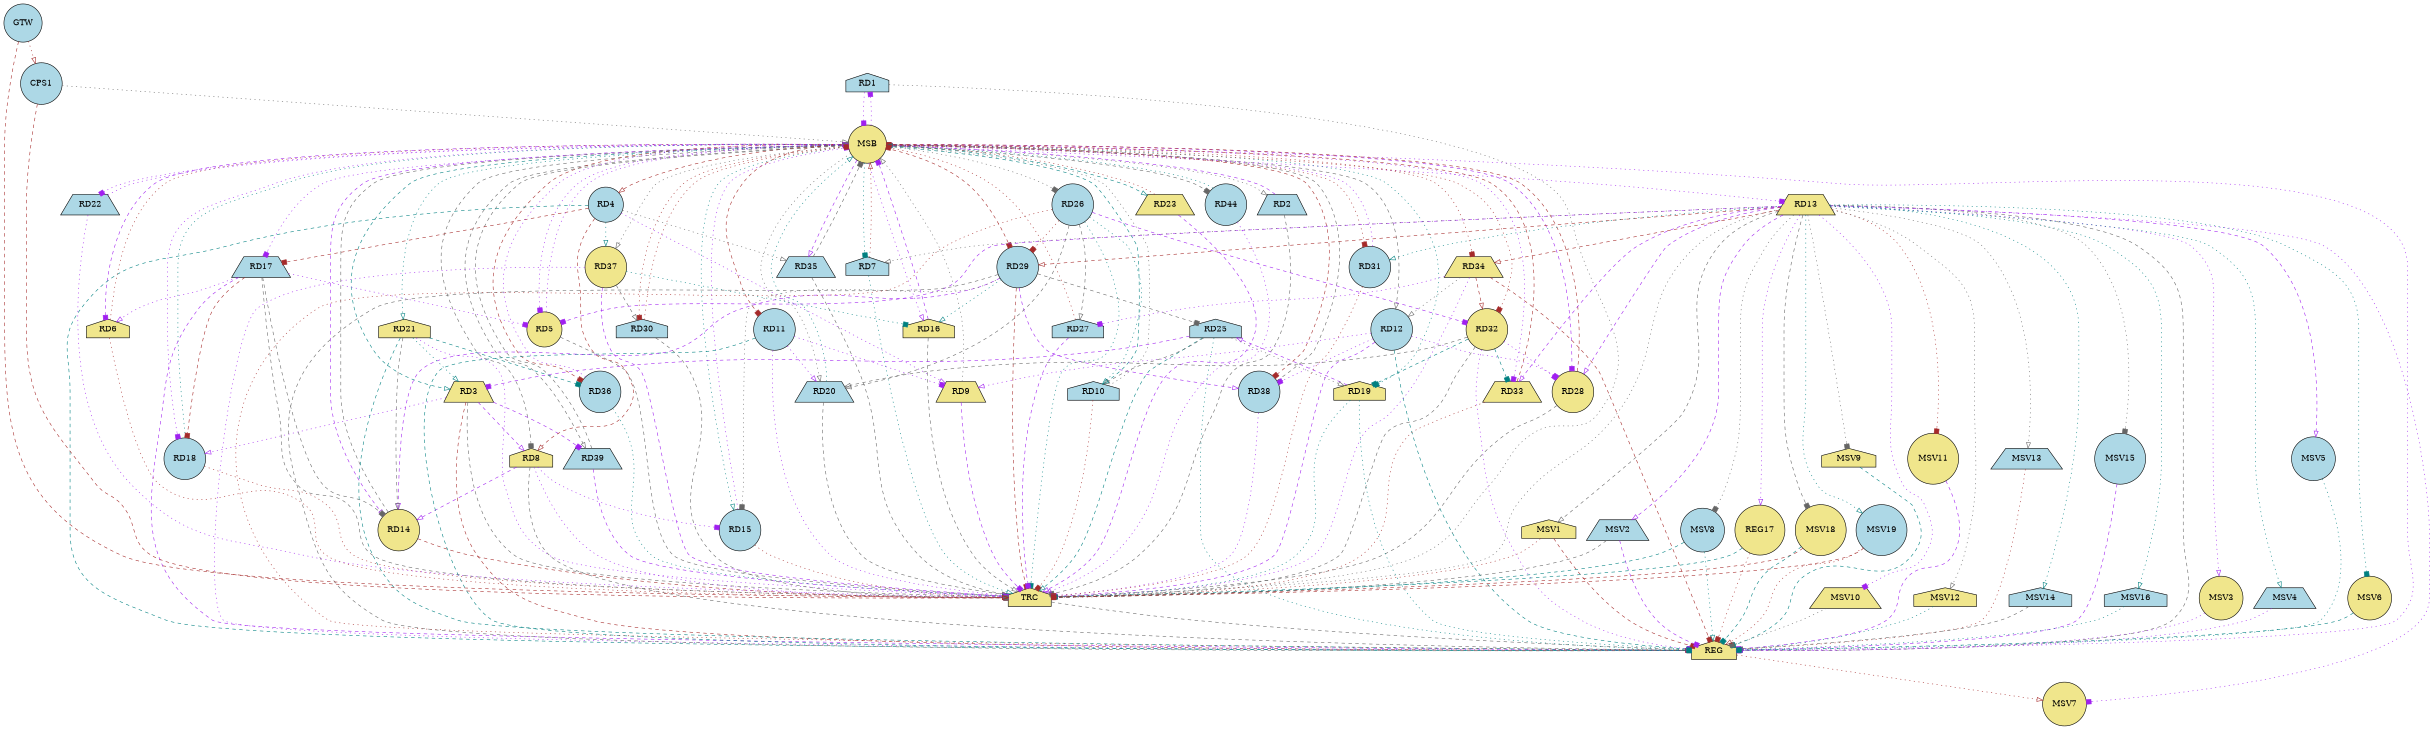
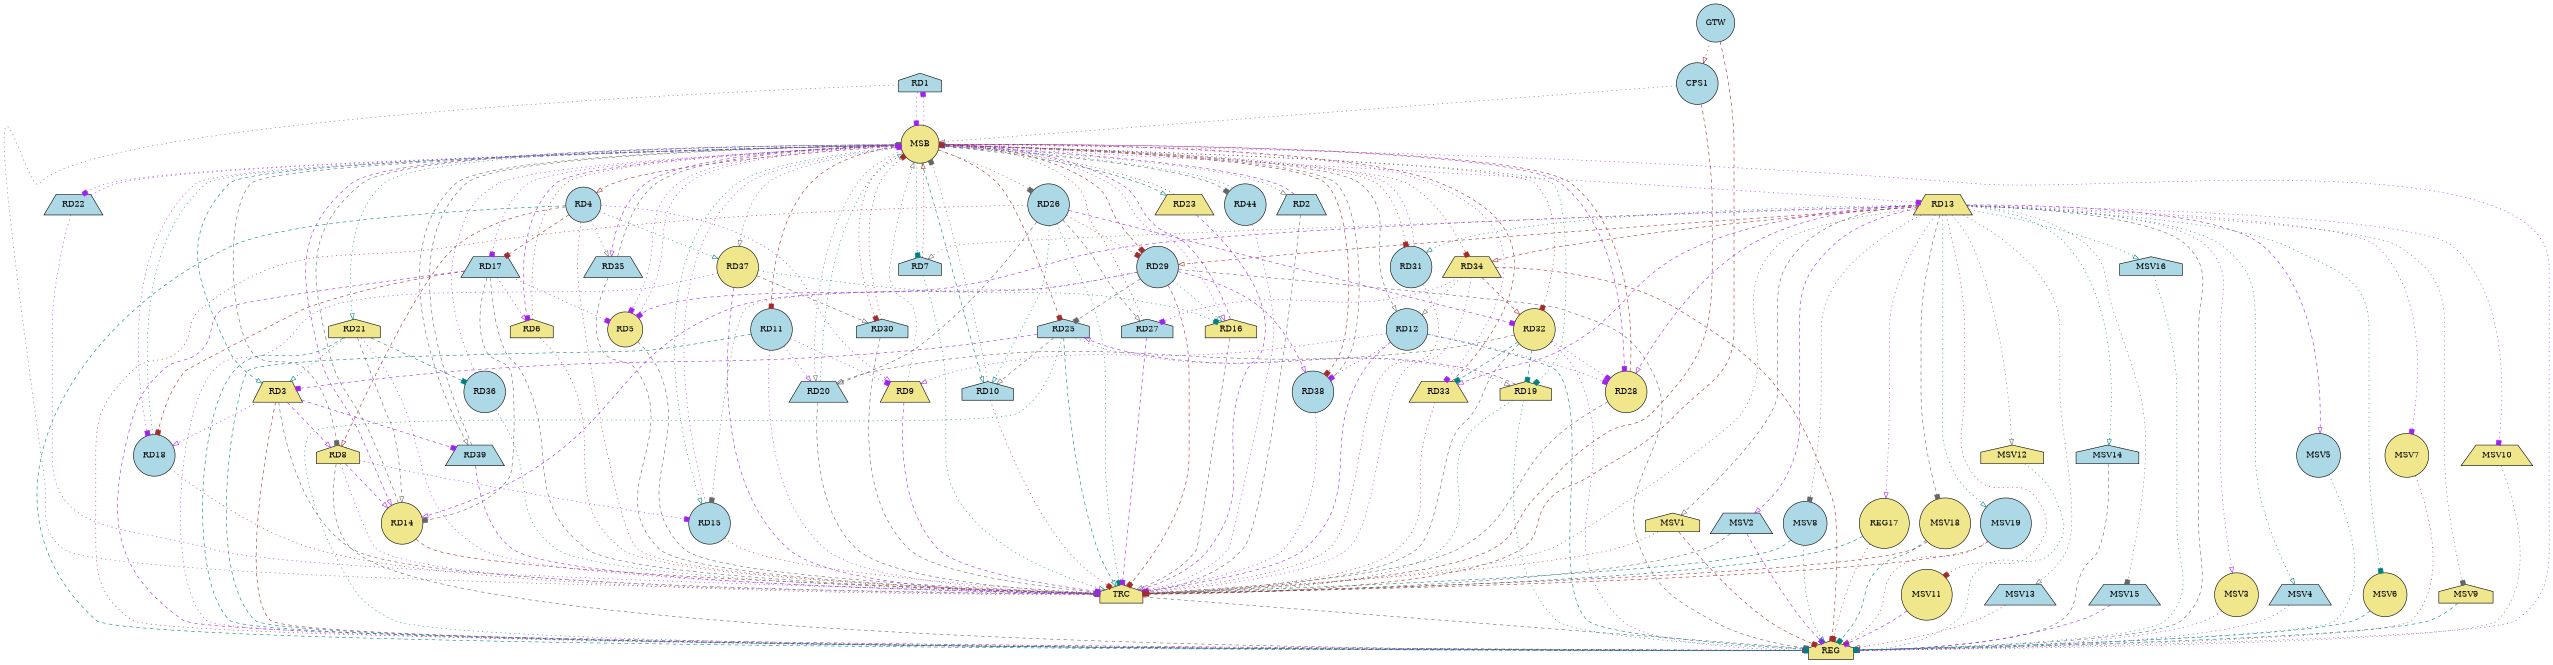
(557, 179) -> (1018, 216)
(2120, 459) -> (2125, 595)
none -> (640, 550)
(1887, 677) -> (2212, 640)
